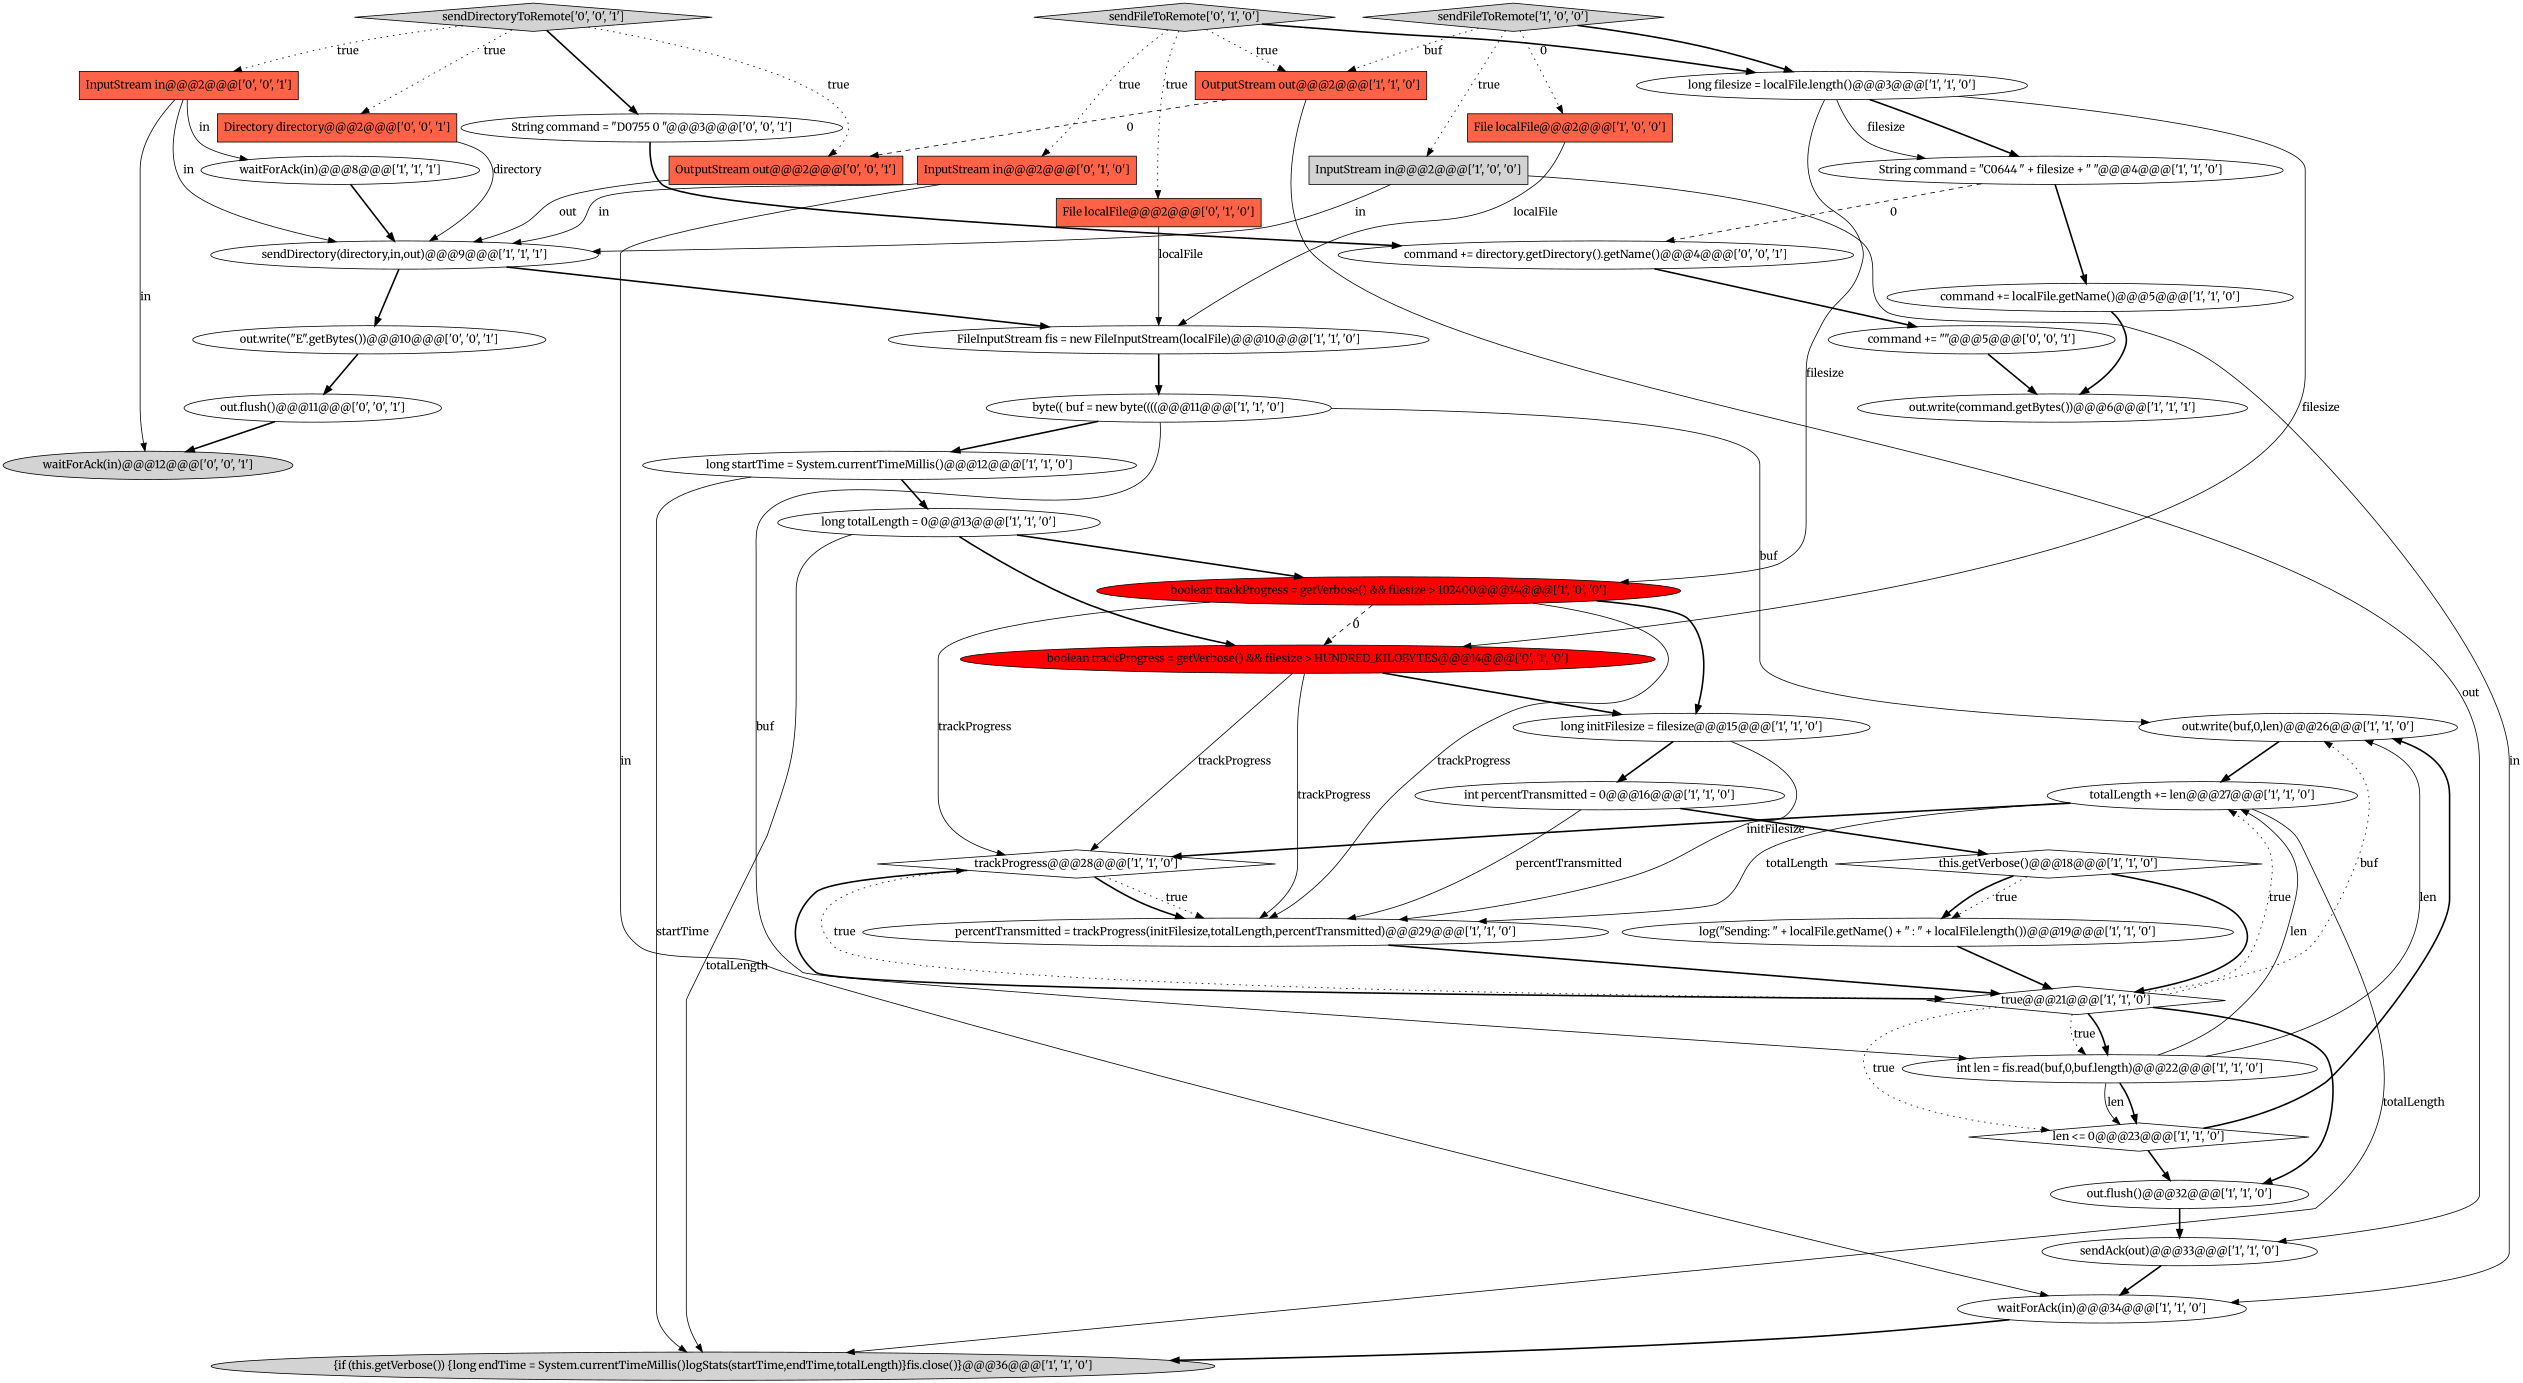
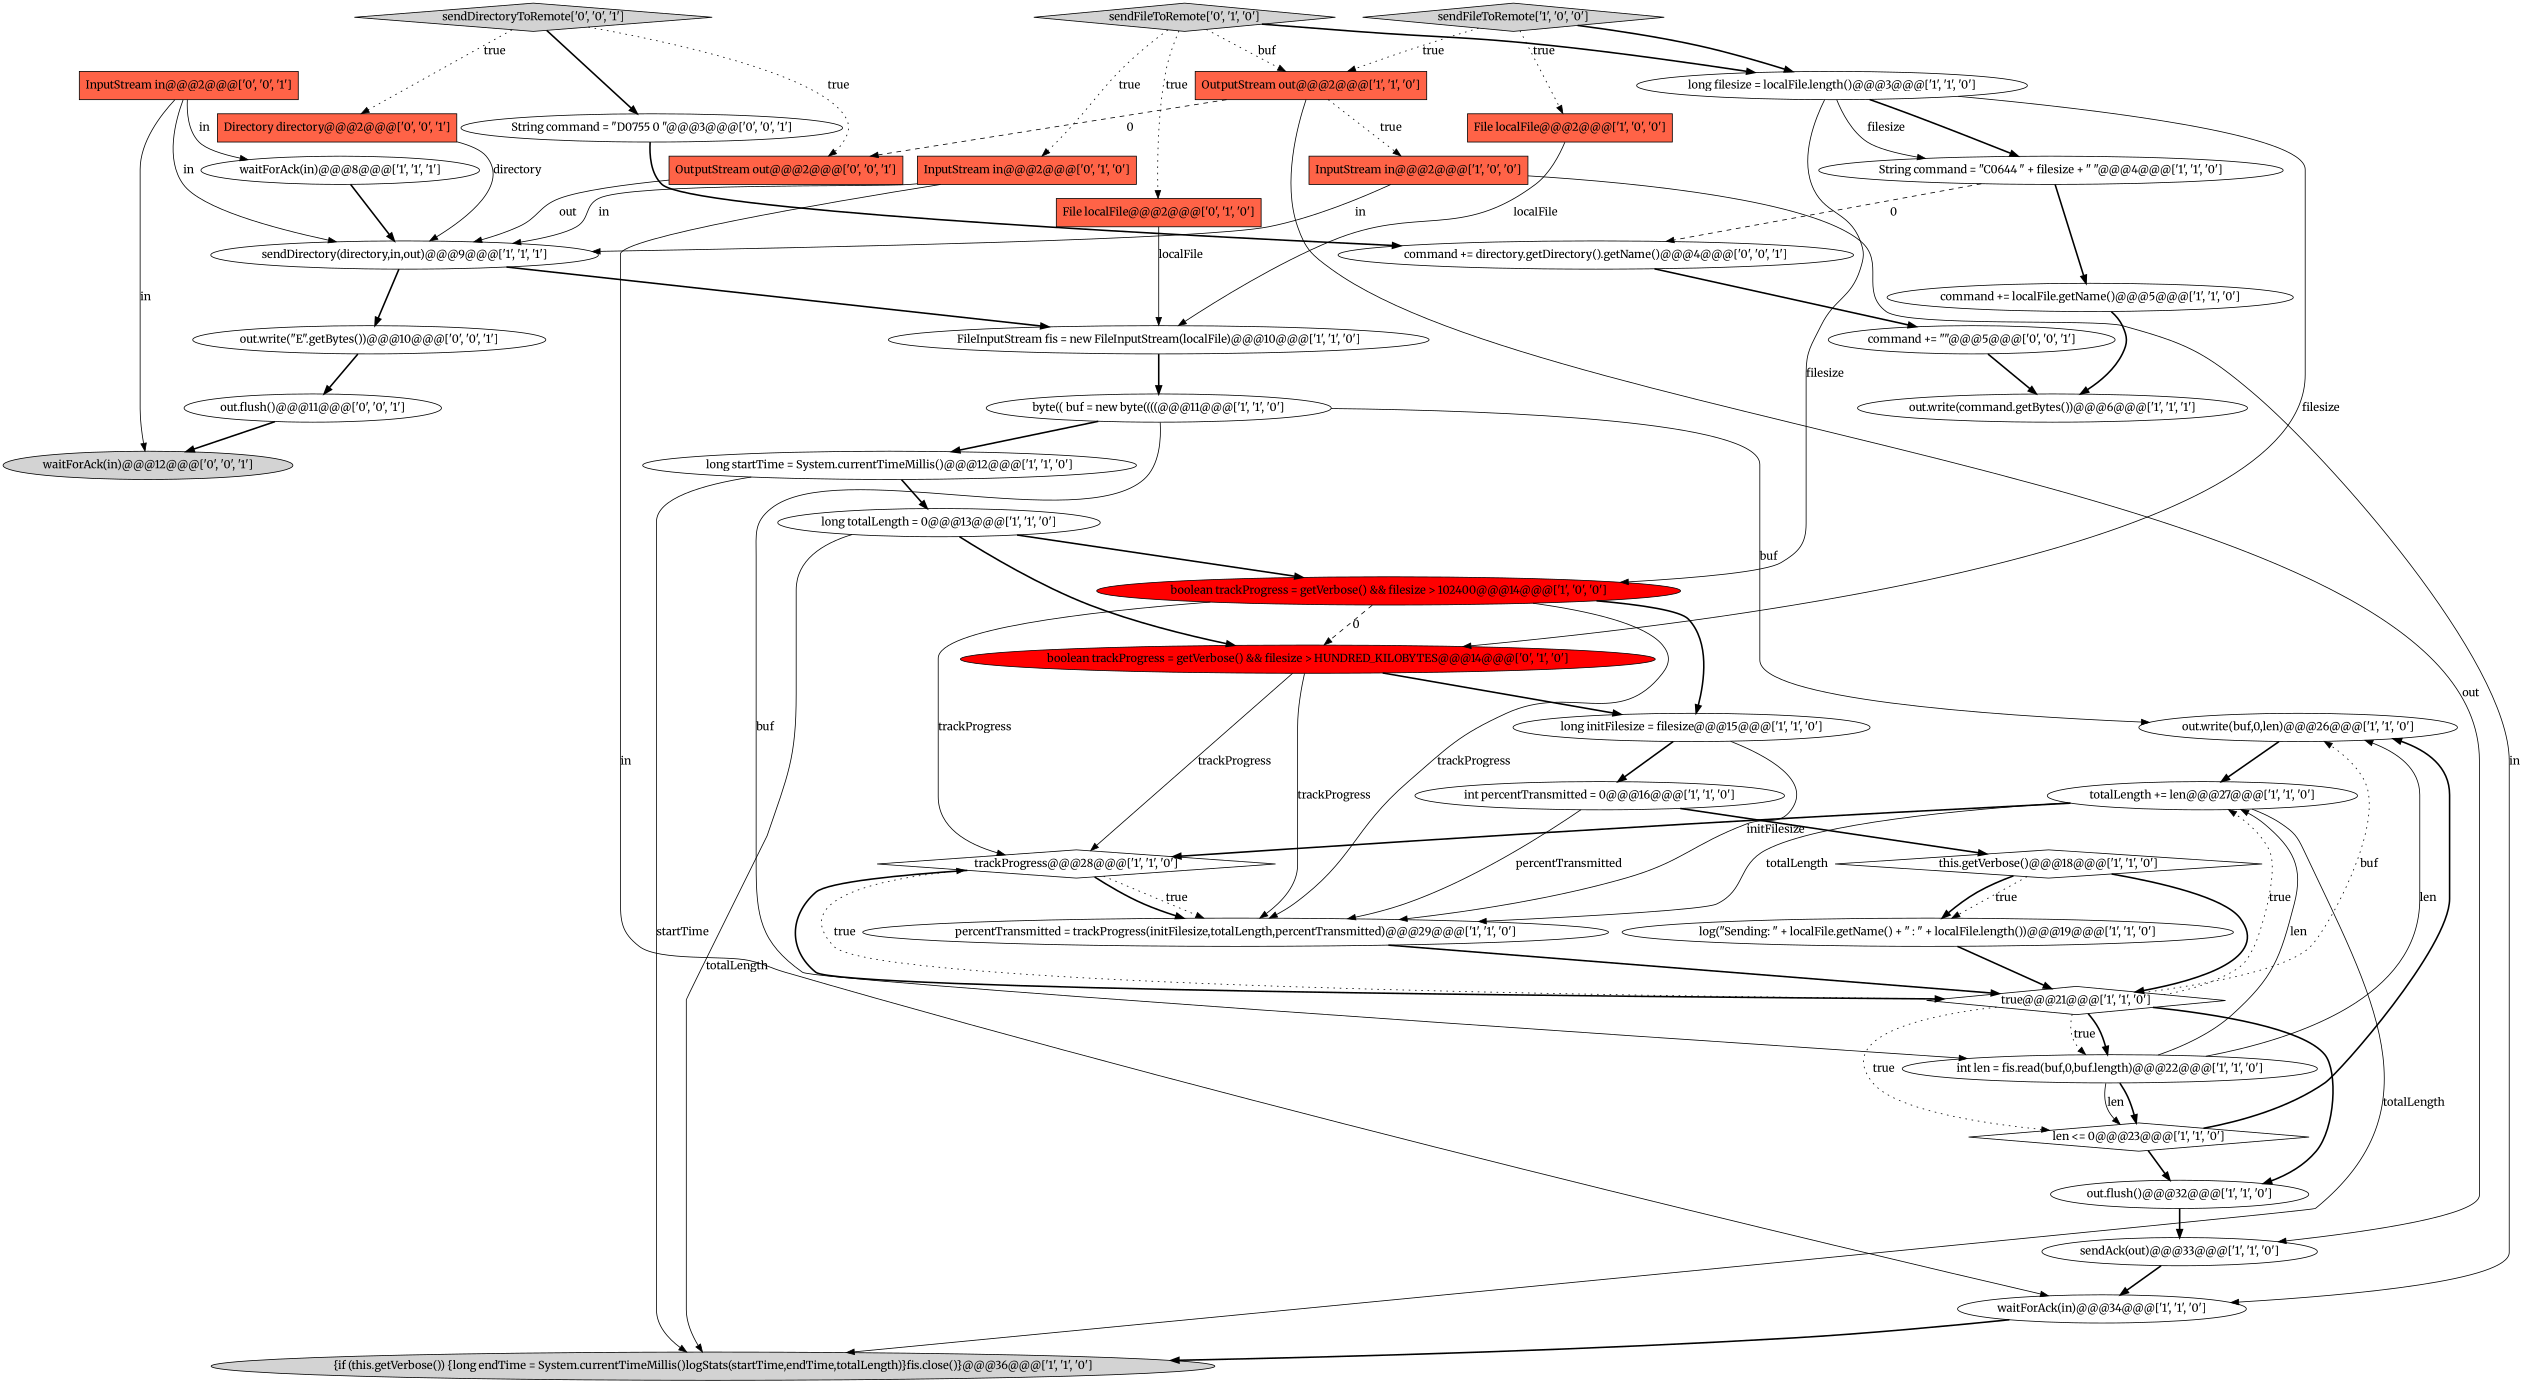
(351, 43) -> none
(1267, 51) -> (1267, 51)
(1433, 51) -> (1433, 51)
(1544, 51) -> (1544, 51)
(1468, 90) -> (1361, 125)
(1418, 170) -> (1418, 170)
